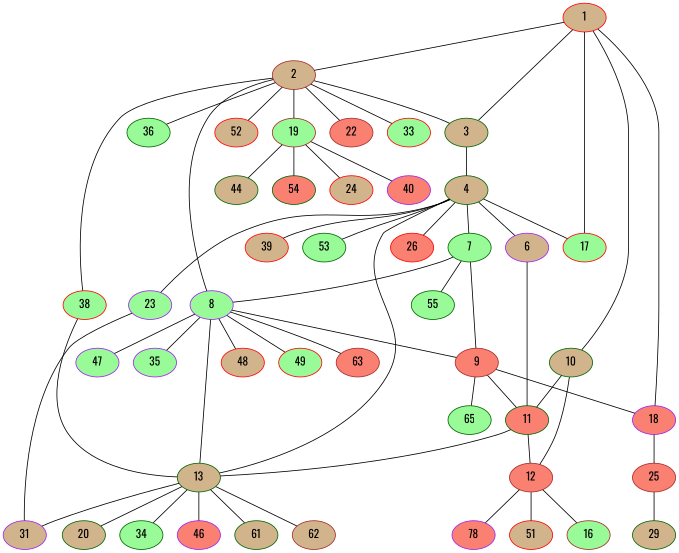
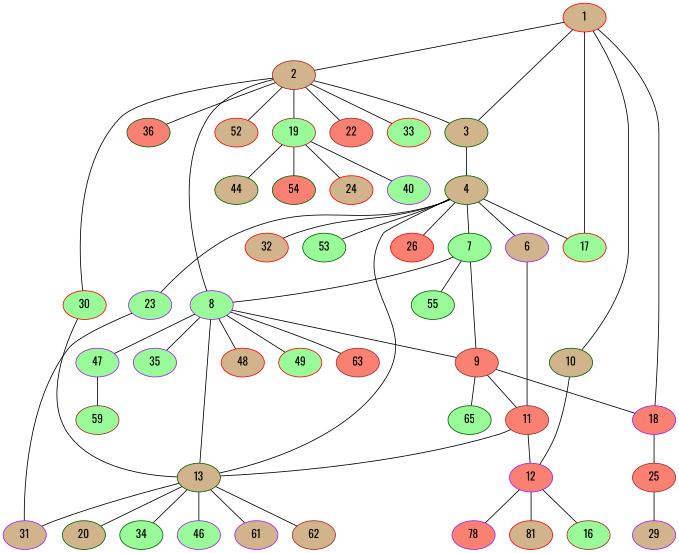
(149, 133) -> (149, 133)
(409, 190) -> (409, 190)
(267, 248) -> (267, 248)
(85, 305) -> (85, 305)
(549, 391) -> none
none -> (97, 420)
(527, 420) -> (527, 420)
(531, 478) -> (531, 478)
(199, 535) -> (199, 535)
(256, 535) -> (256, 535)
(531, 535) -> (531, 535)
(654, 535) -> (654, 535)
